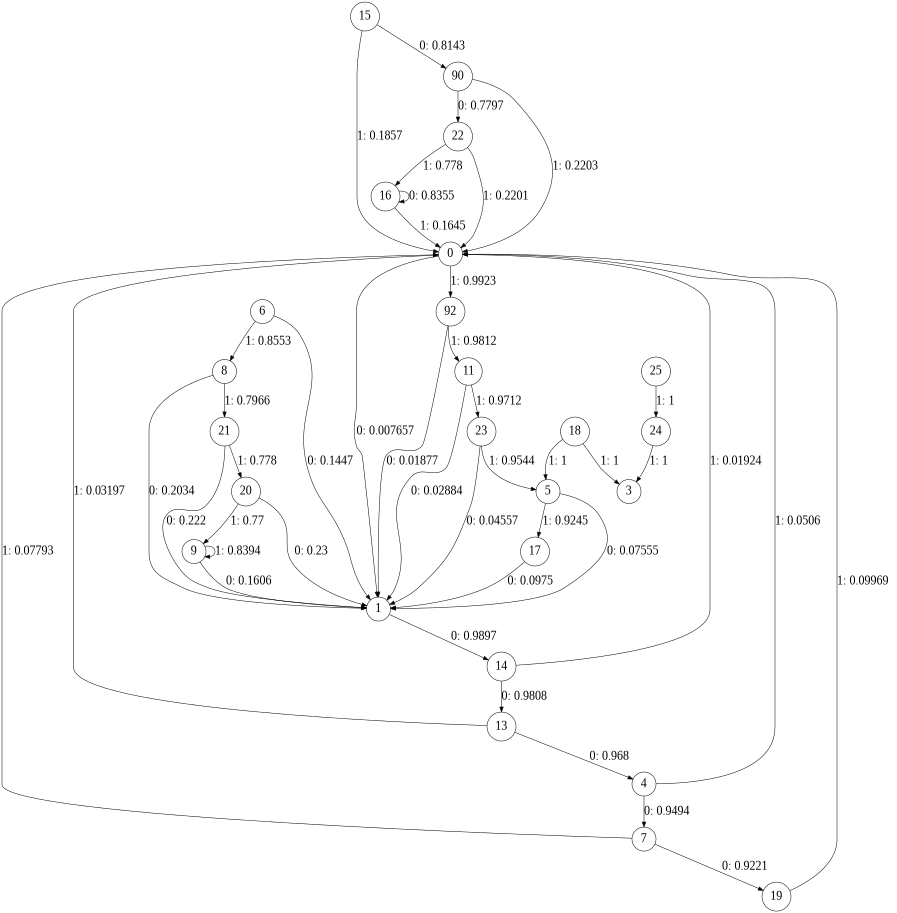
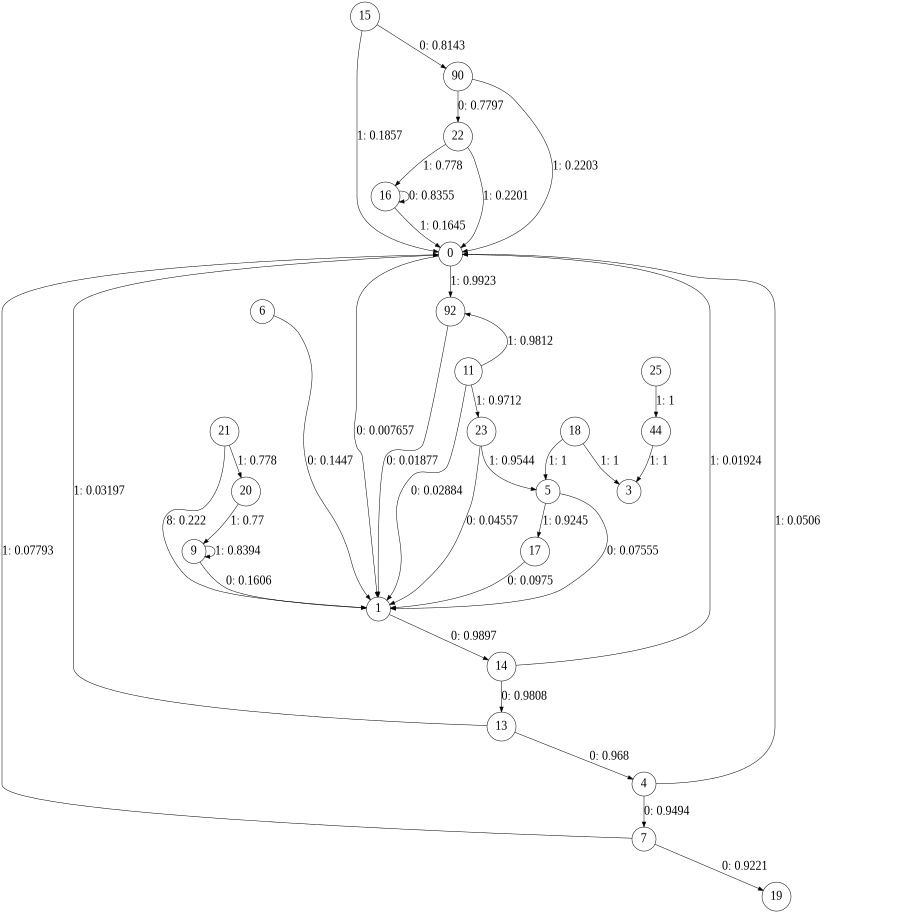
(450, 342) -> (506, 336)
(224, 372) -> none
(837, 417) -> none
(656, 432) -> (656, 432)
(192, 522) -> (192, 522)
(294, 565) -> none
